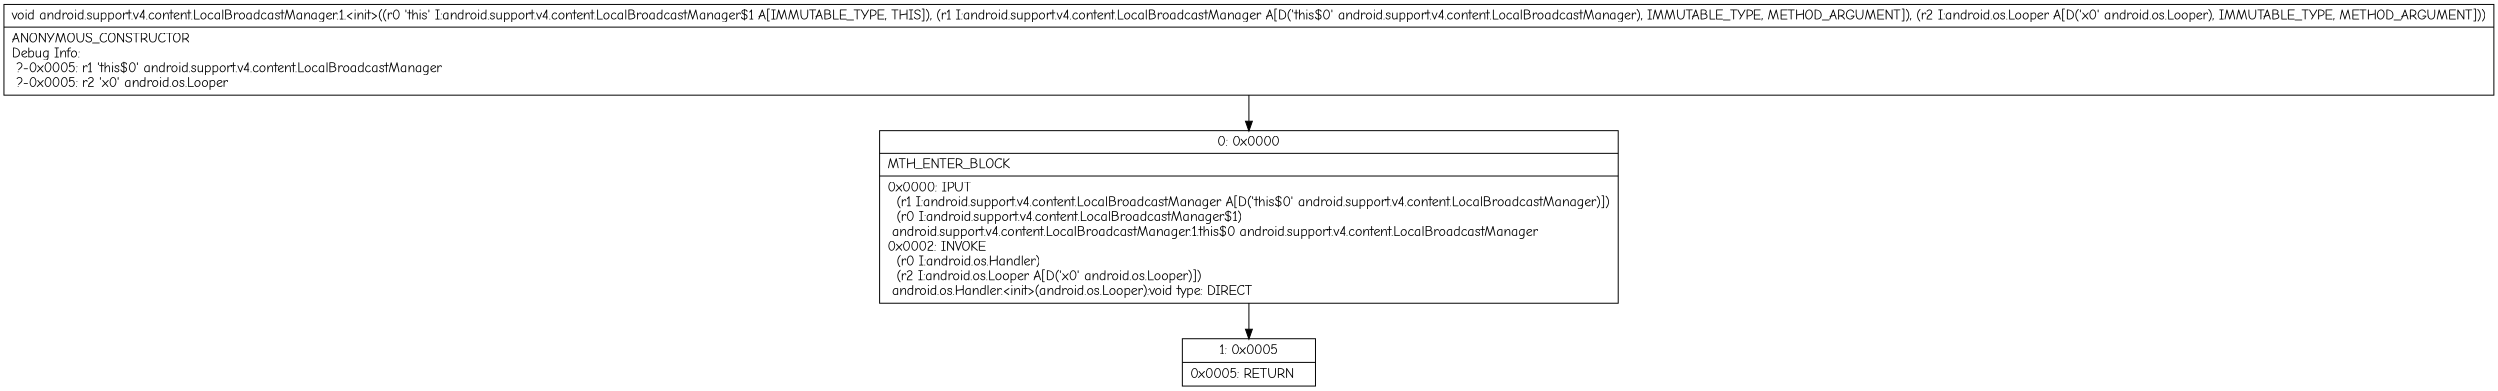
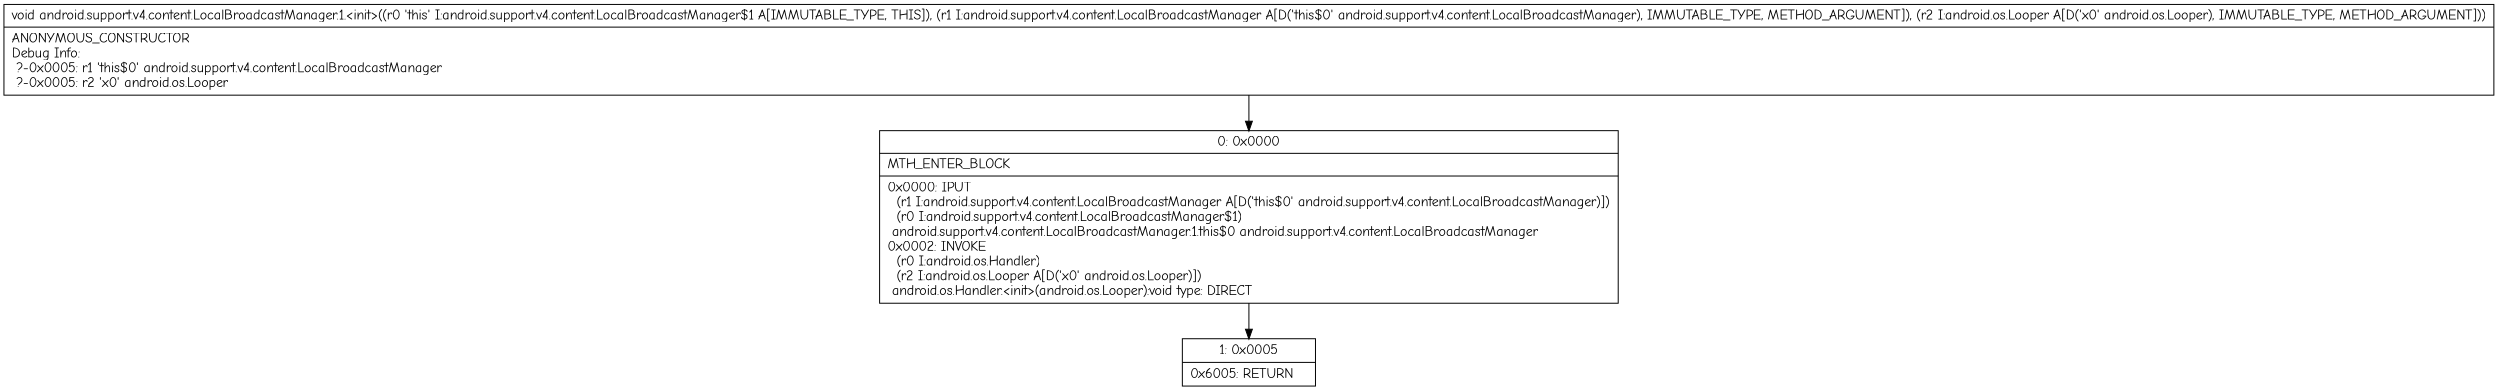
(1249, 374) -> (1248, 374)
